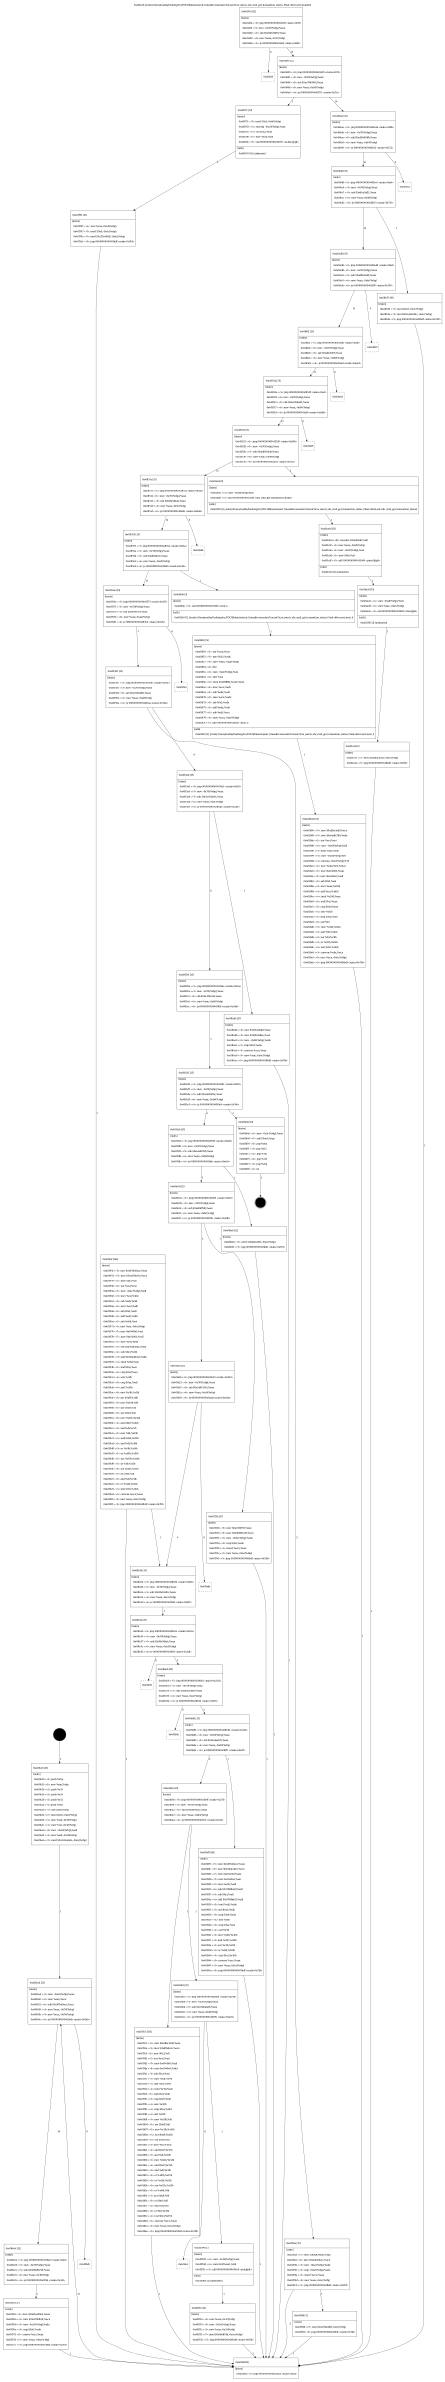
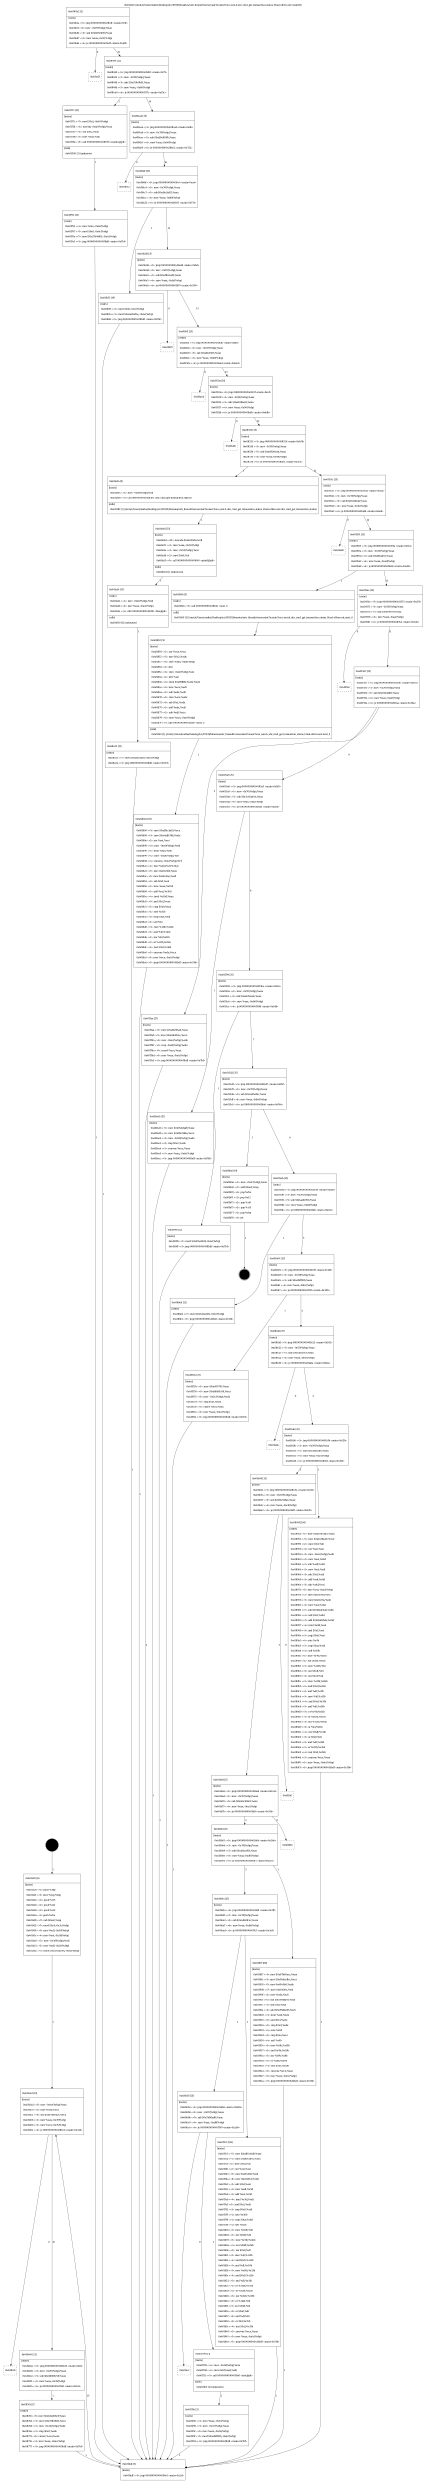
(156, 1537) -> (318, 1491)
(321, 2300) -> (214, 1116)
